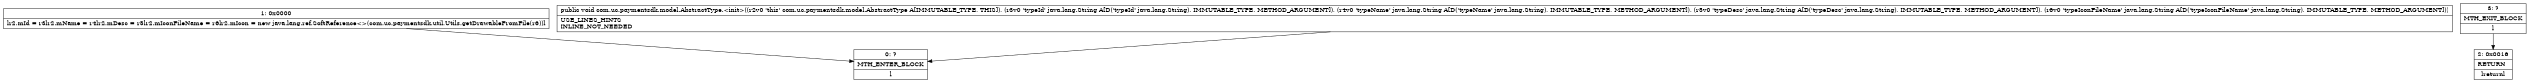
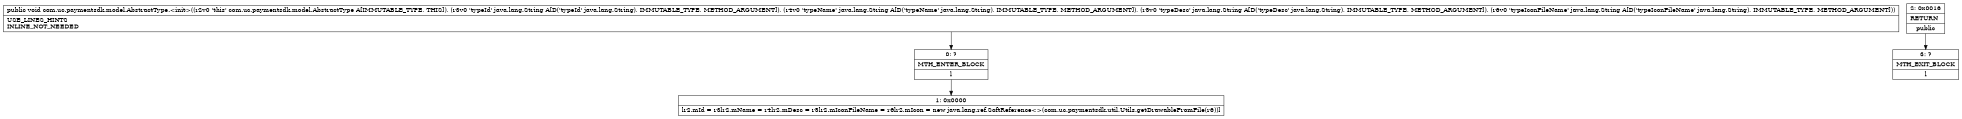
(2493, 39) -> (1926, 39)
(628, 45) -> (951, 85)
(2493, 74) -> (1926, 28)
